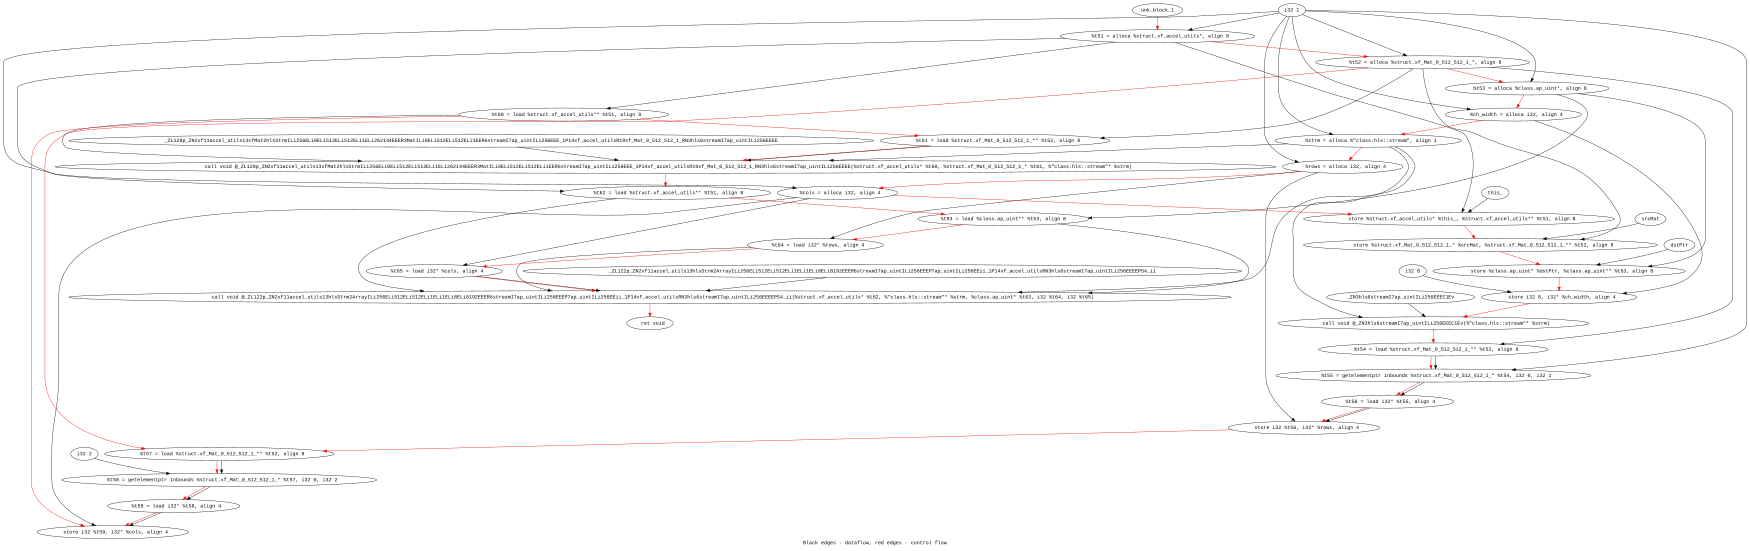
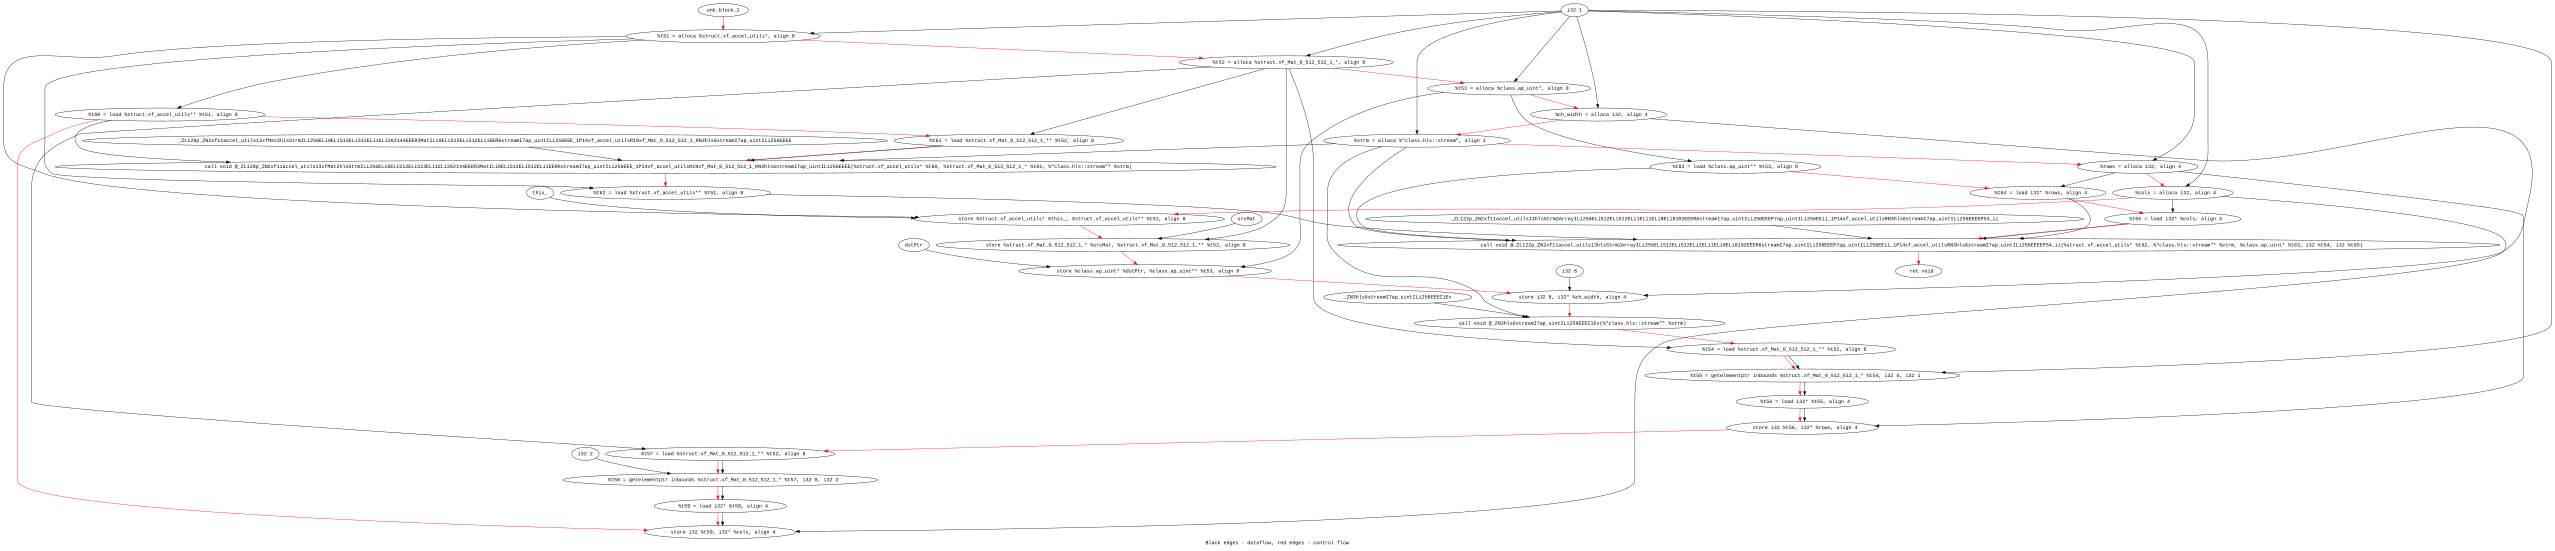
(527, 122) -> (194, 126)
(835, 206) -> none
